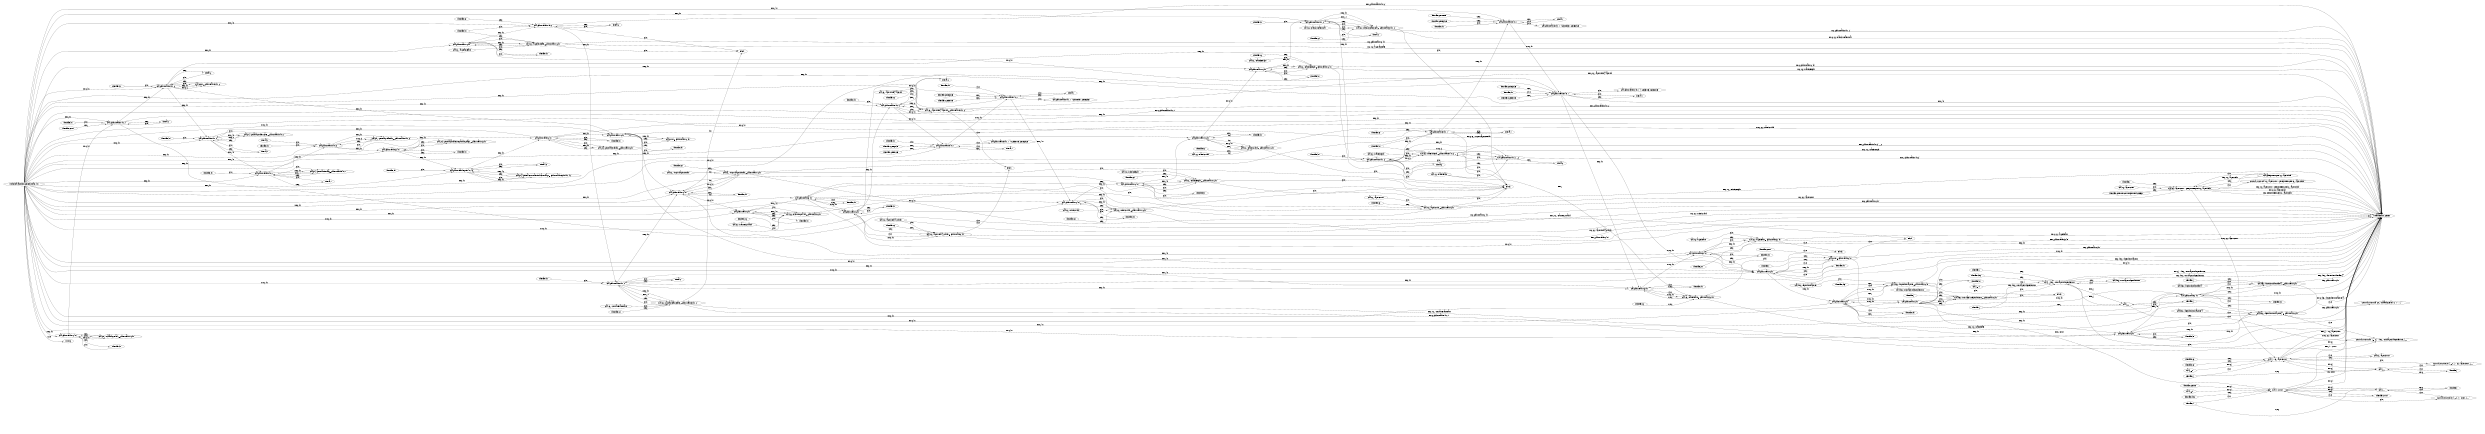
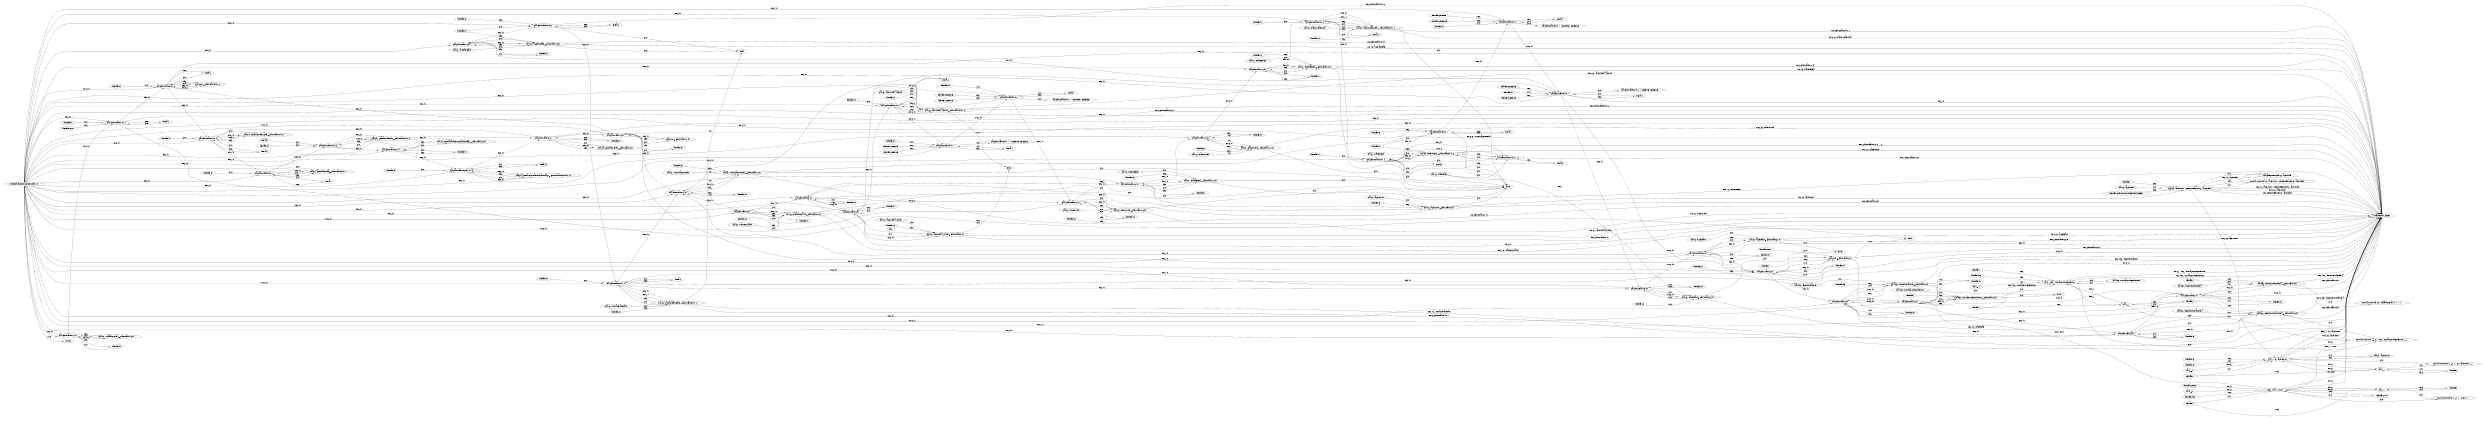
(1637, 214) -> (1594, 247)
(1728, 251) -> (1749, 277)
(2415, 393) -> (2416, 392)
